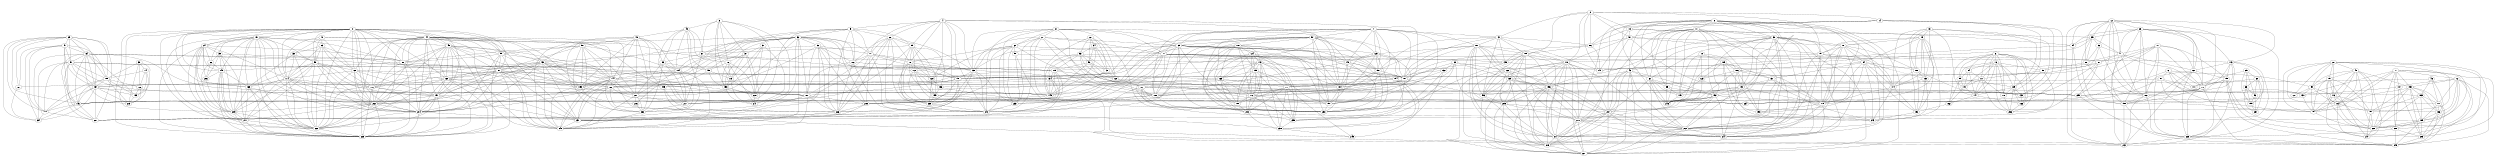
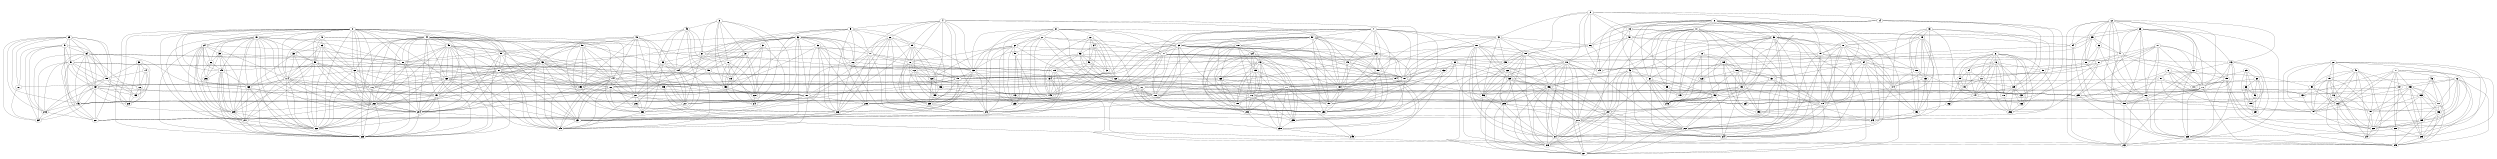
none -> (1015, 95)
(2294, 95) -> none
(45, 112) -> (45, 112)
